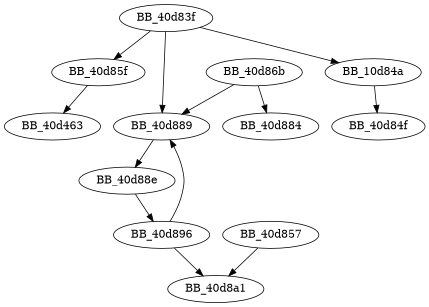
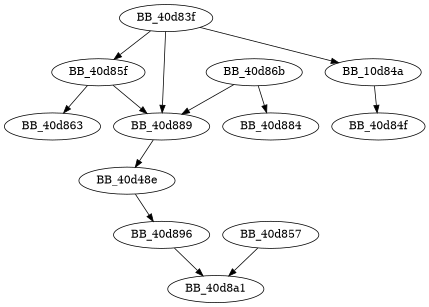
(52, 126) -> (52, 126)
(127, 181) -> (127, 181)
(184, 184) -> (127, 97)
